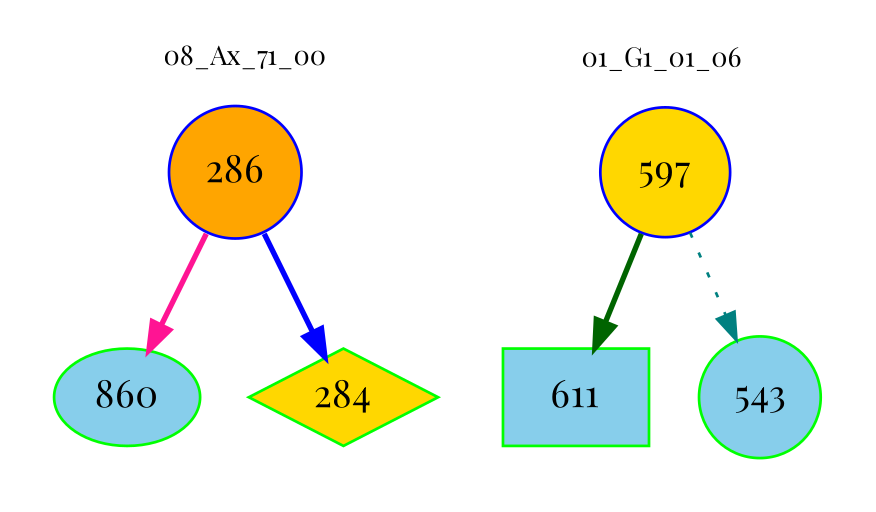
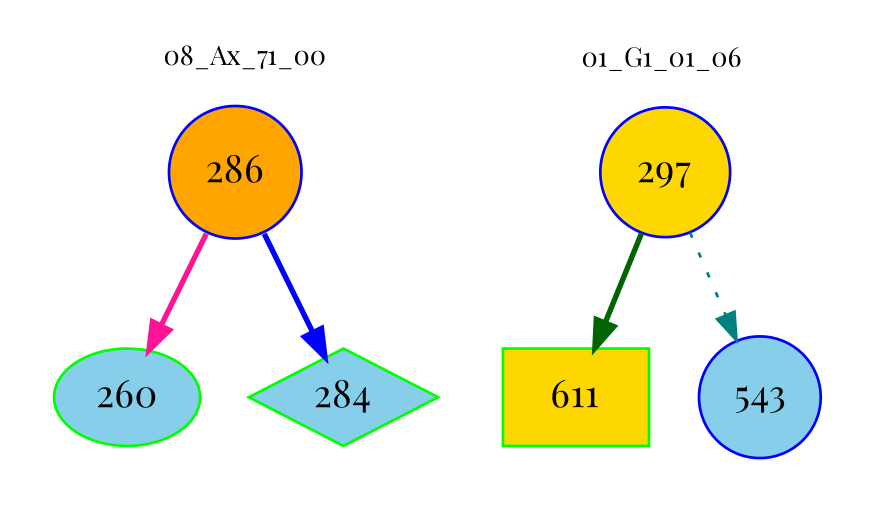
(665, 172) -> (665, 172)
(127, 397) -> (127, 397)
(343, 397) -> (343, 397)
(576, 397) -> (576, 397)
(760, 397) -> (760, 397)
